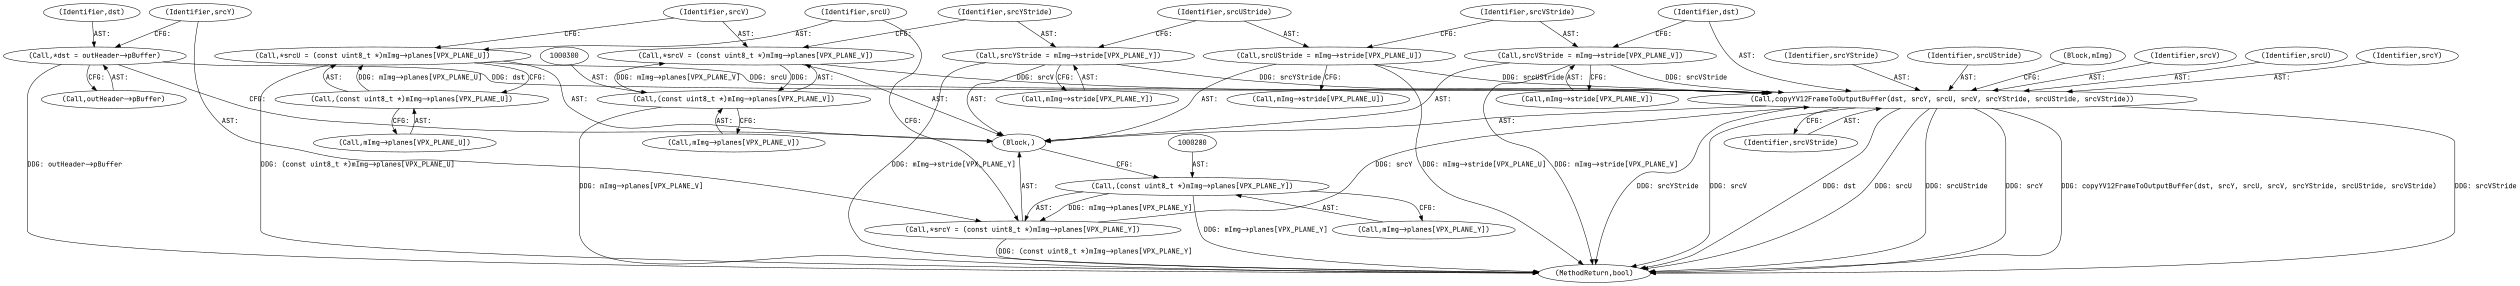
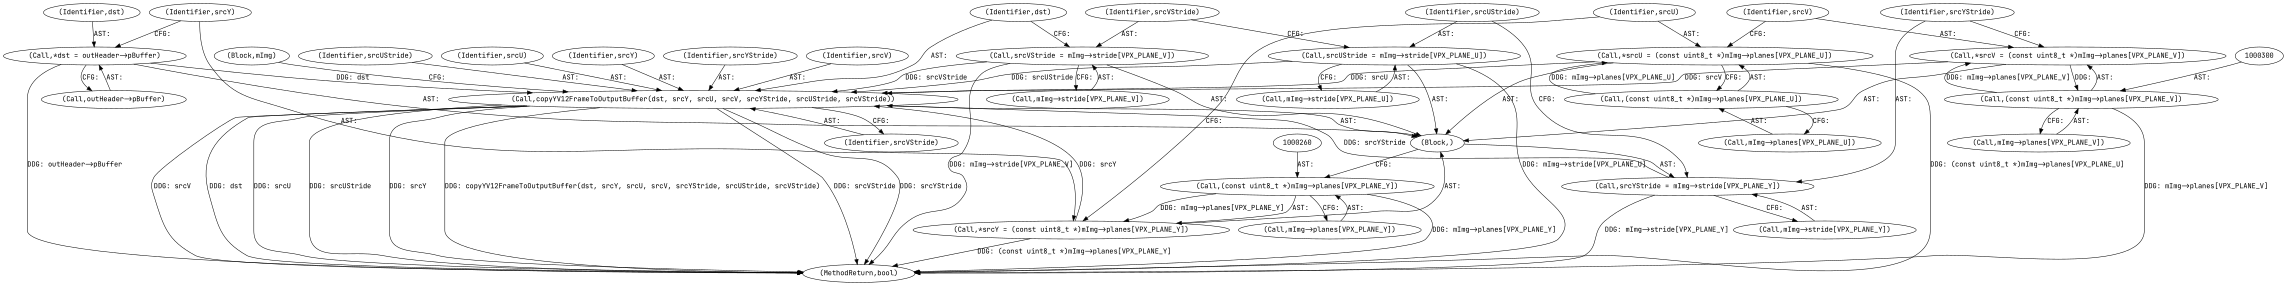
none -> (1388, 83)
(979, 84) -> (1569, 149)
(260, 100) -> (433, 100)
(1192, 143) -> (1297, 143)
